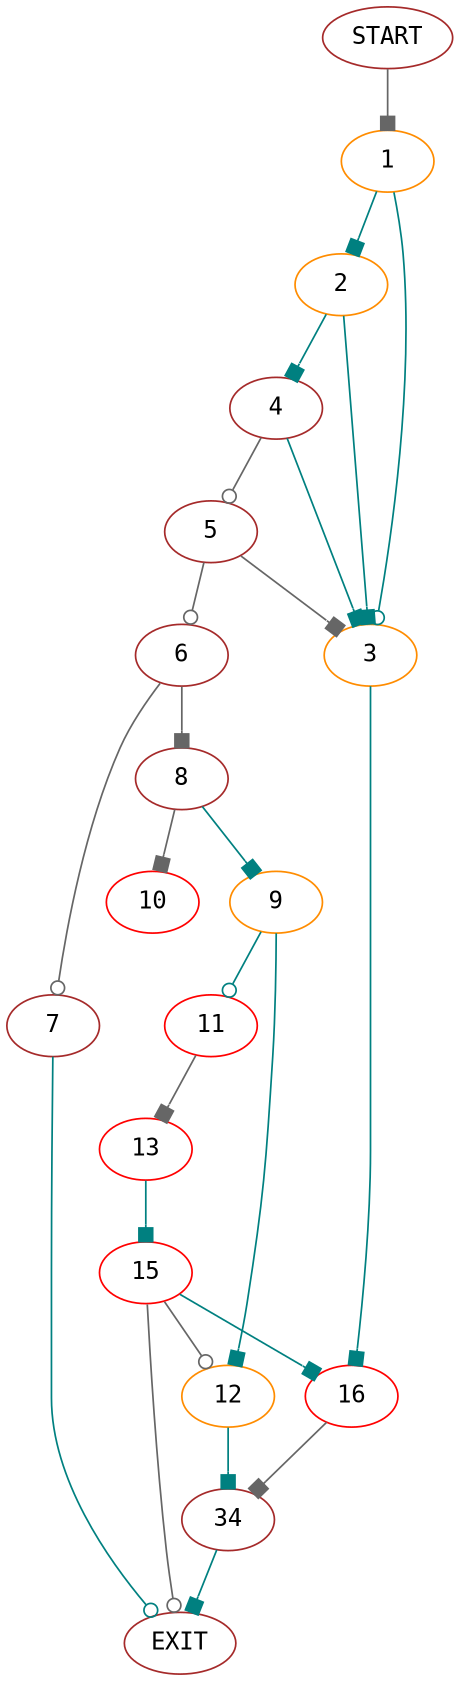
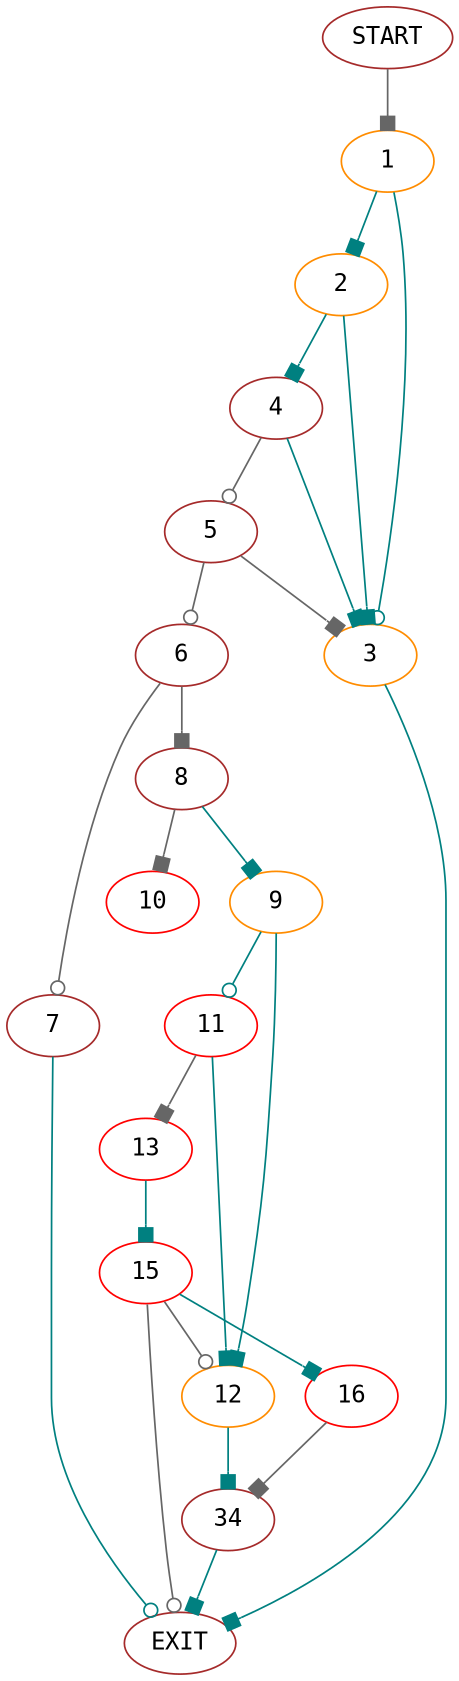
(370, 1017) -> (446, 1194)
none -> (219, 1202)
